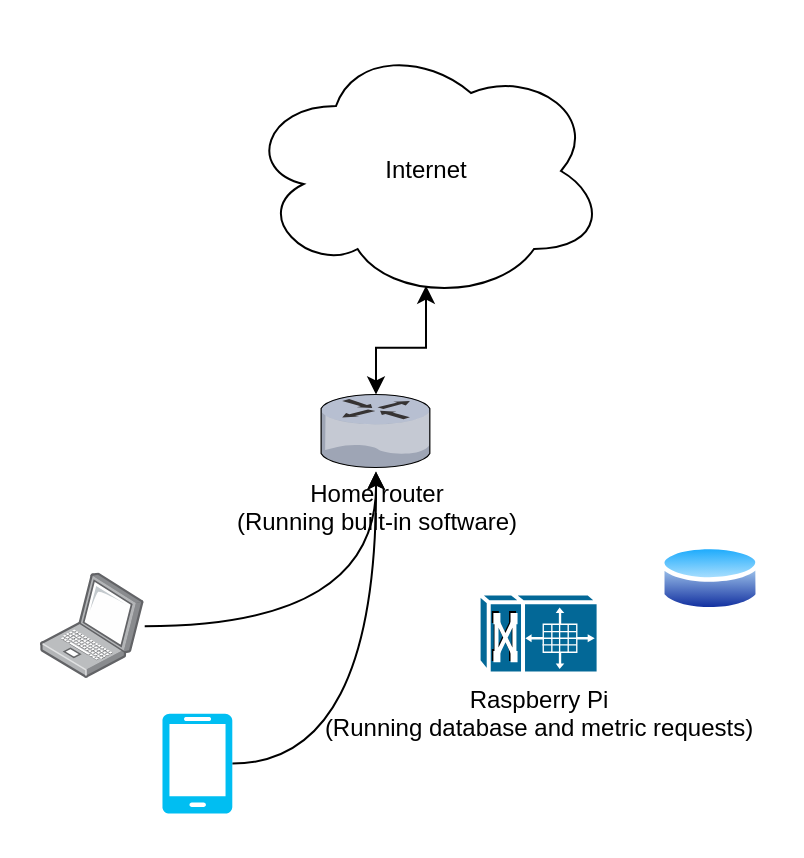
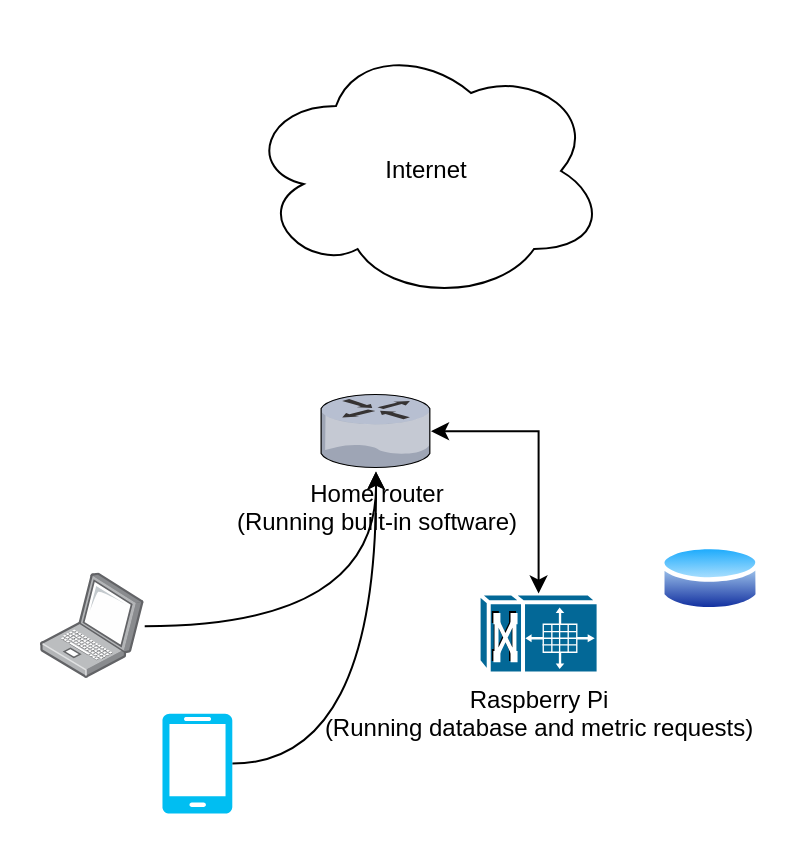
(409, 348) -> (539, 458)
